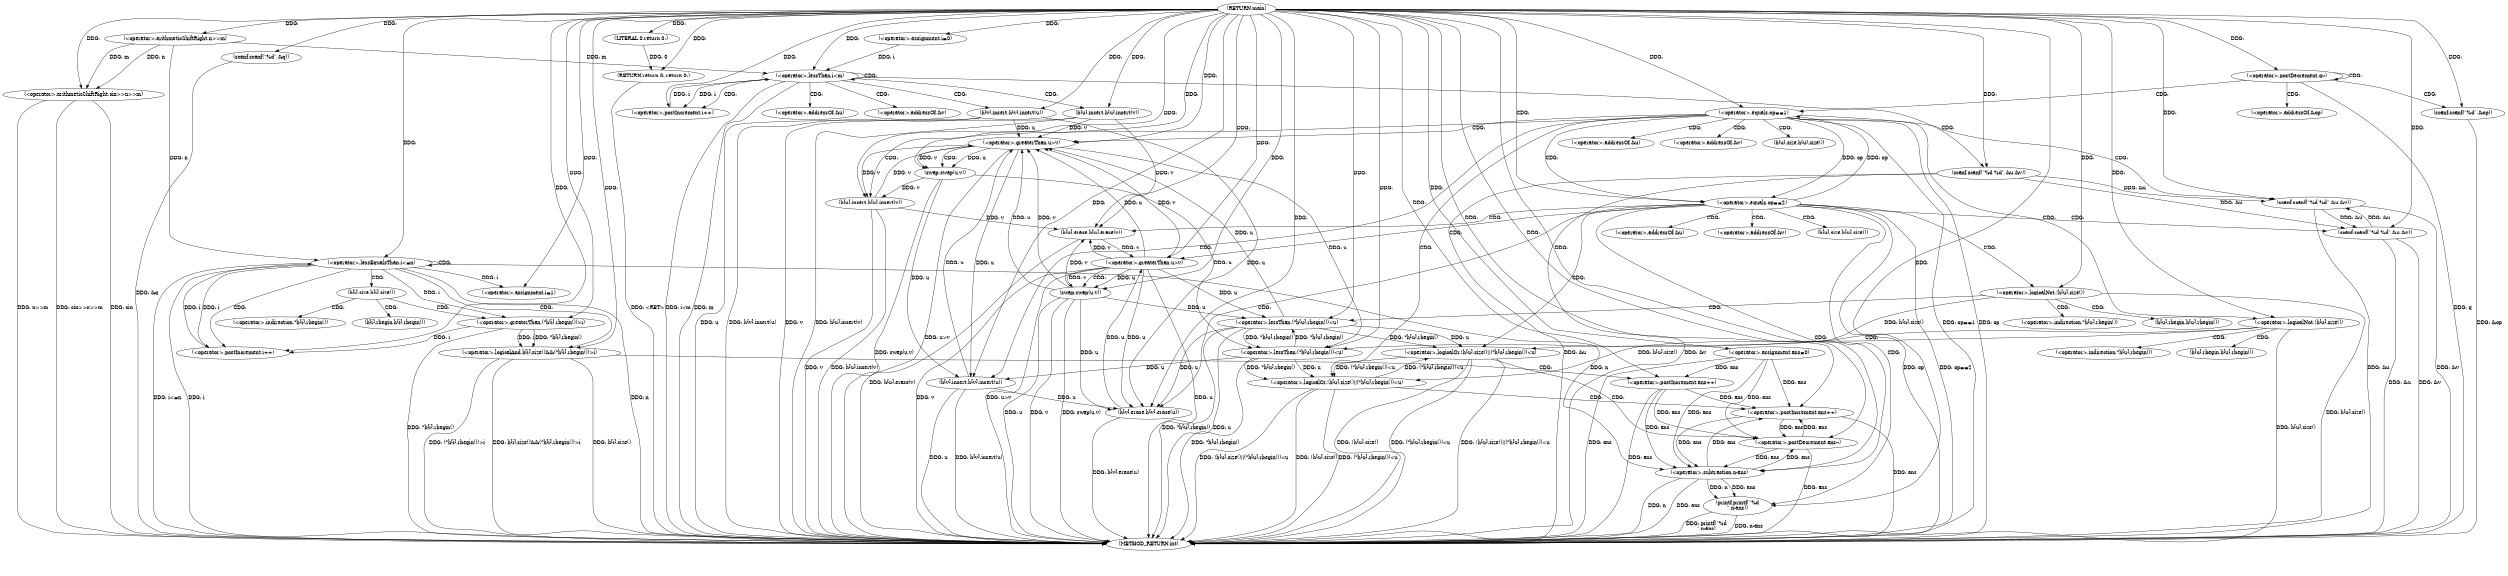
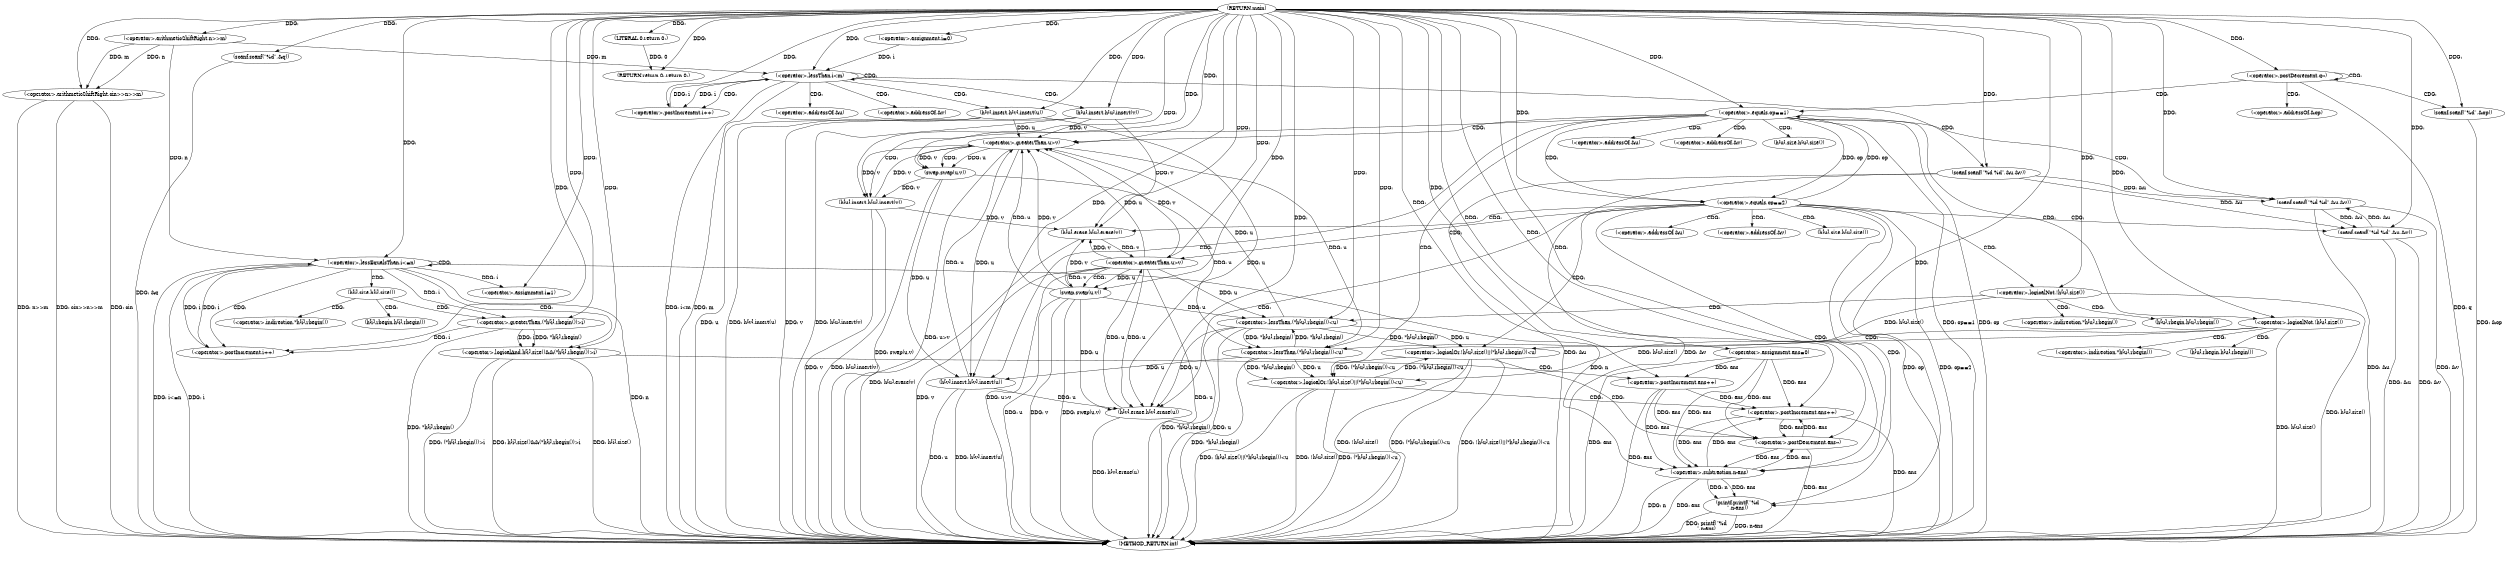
(1524, 113) -> (1524, 113)
(654, 514) -> none
